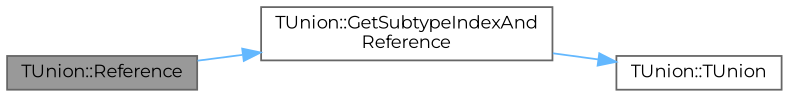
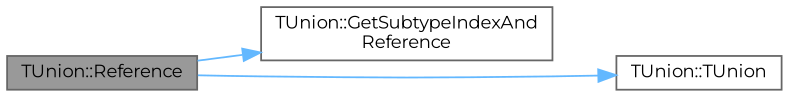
(575, 56) -> (398, 78)
